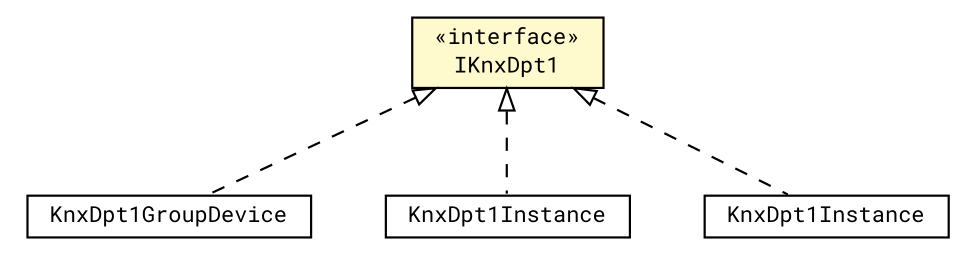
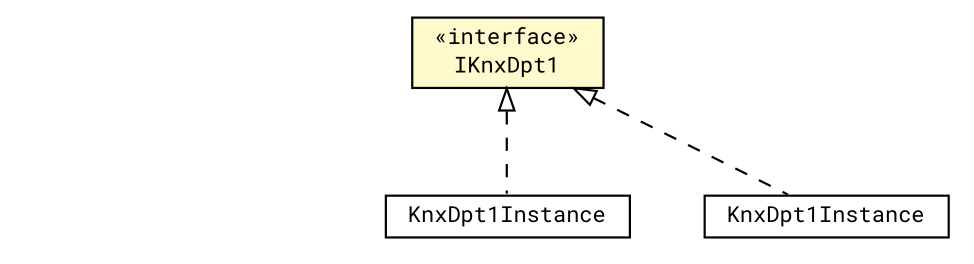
(168, 215) -> none
